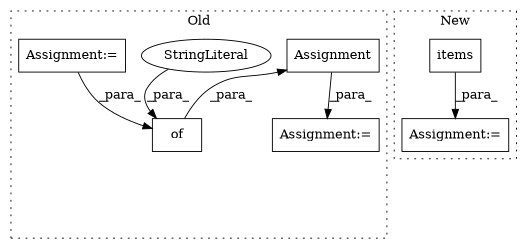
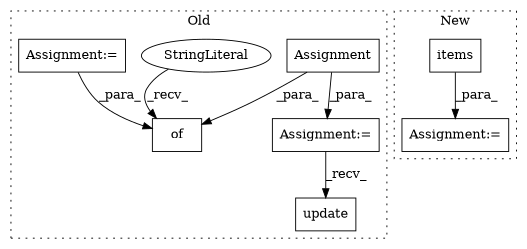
(224, 81) -> (260, 98)
(168, 95) -> (168, 95)
none -> (326, 214)
